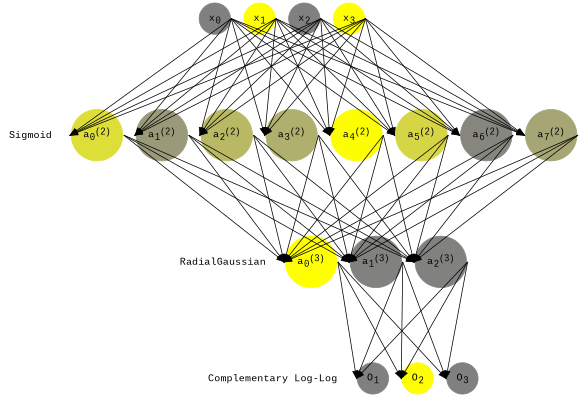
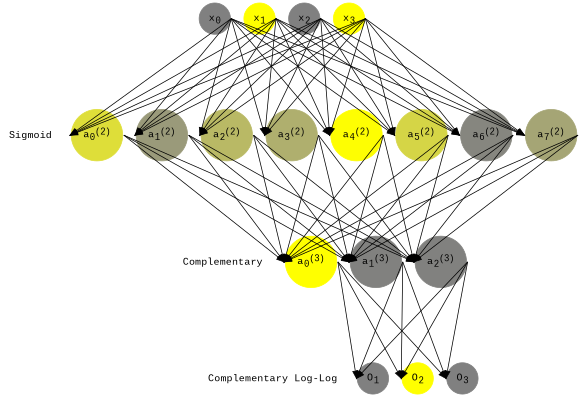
(223, 262) -> (223, 262)
